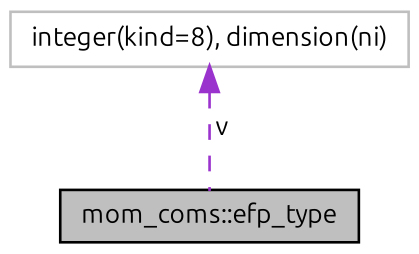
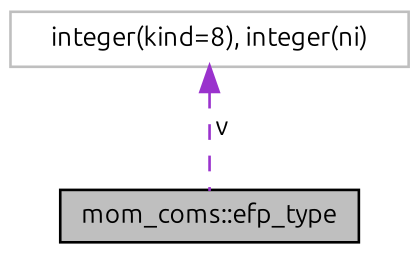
(210, 39) -> (210, 39)
